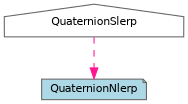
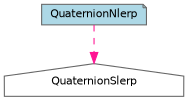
(94, 52) -> (94, 39)
